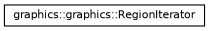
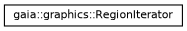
(104, 15) -> (93, 15)
